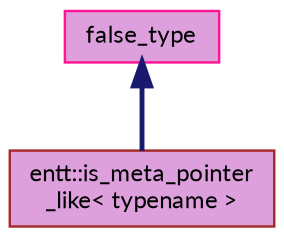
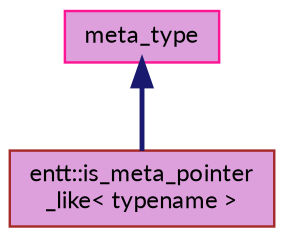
(142, 37) -> (142, 37)
